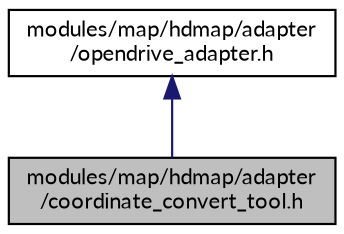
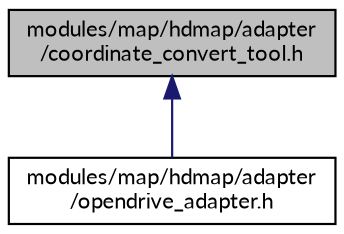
(172, 128) -> (172, 128)
